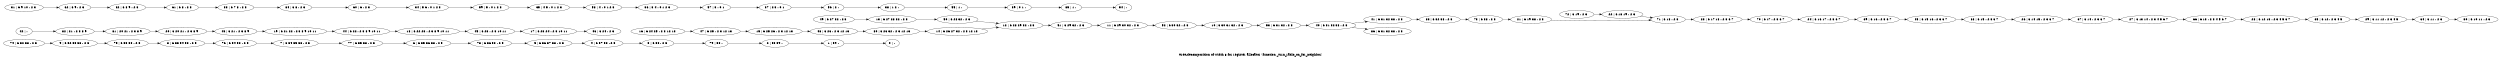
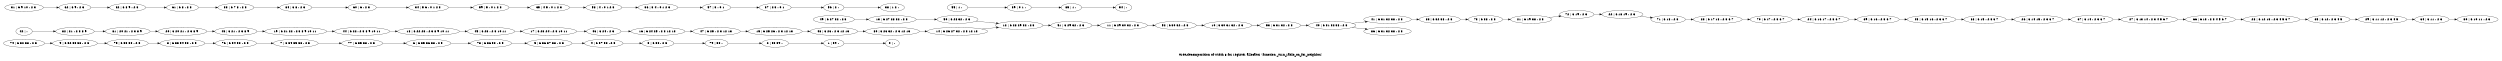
(925, 8) -> none
(1600, 21) -> (1554, 17)
none -> (625, 31)
